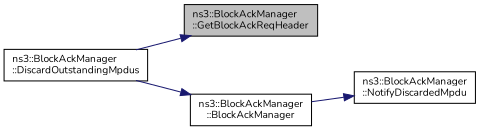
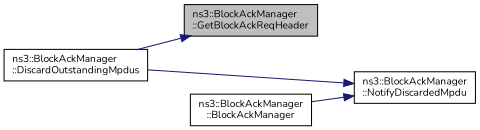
(158, 86) -> (246, 76)
